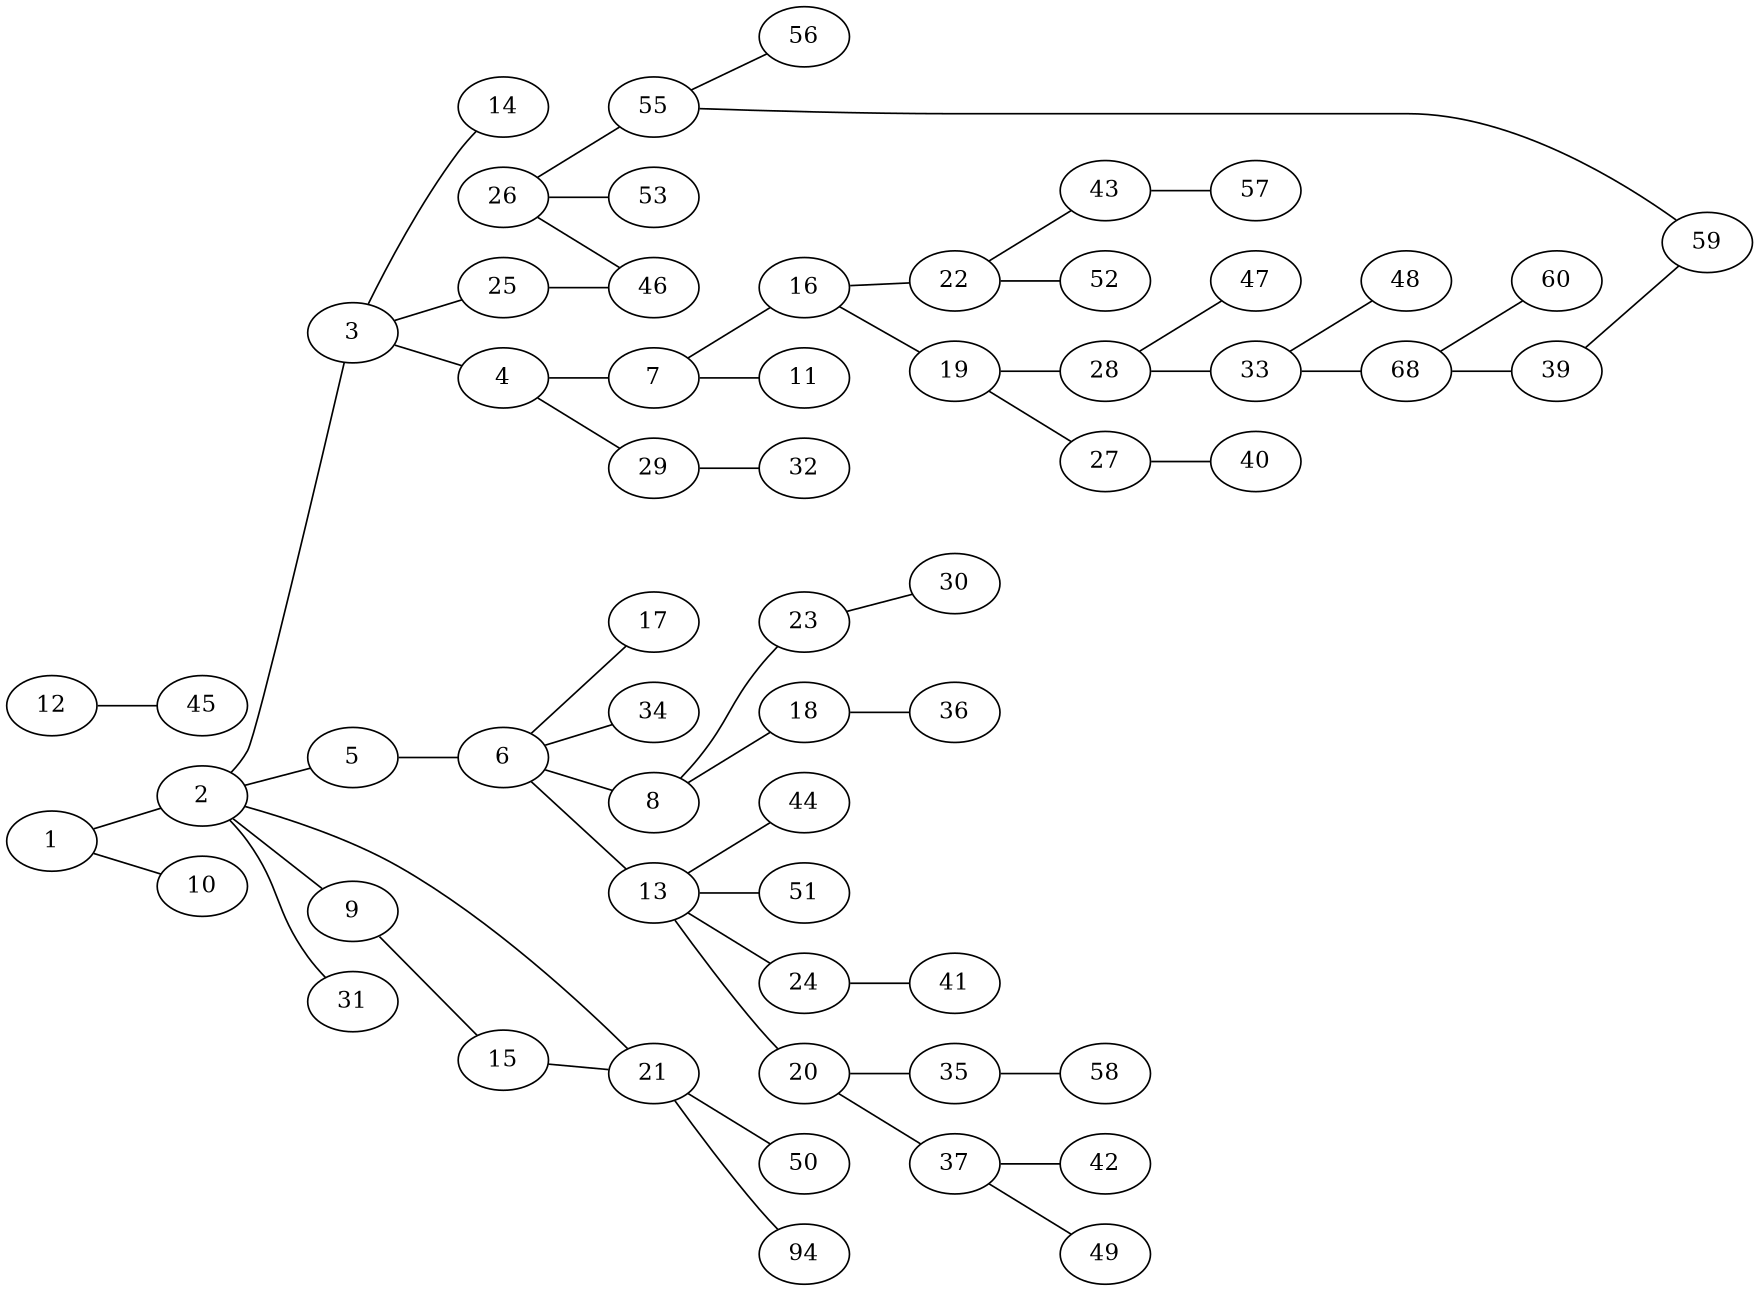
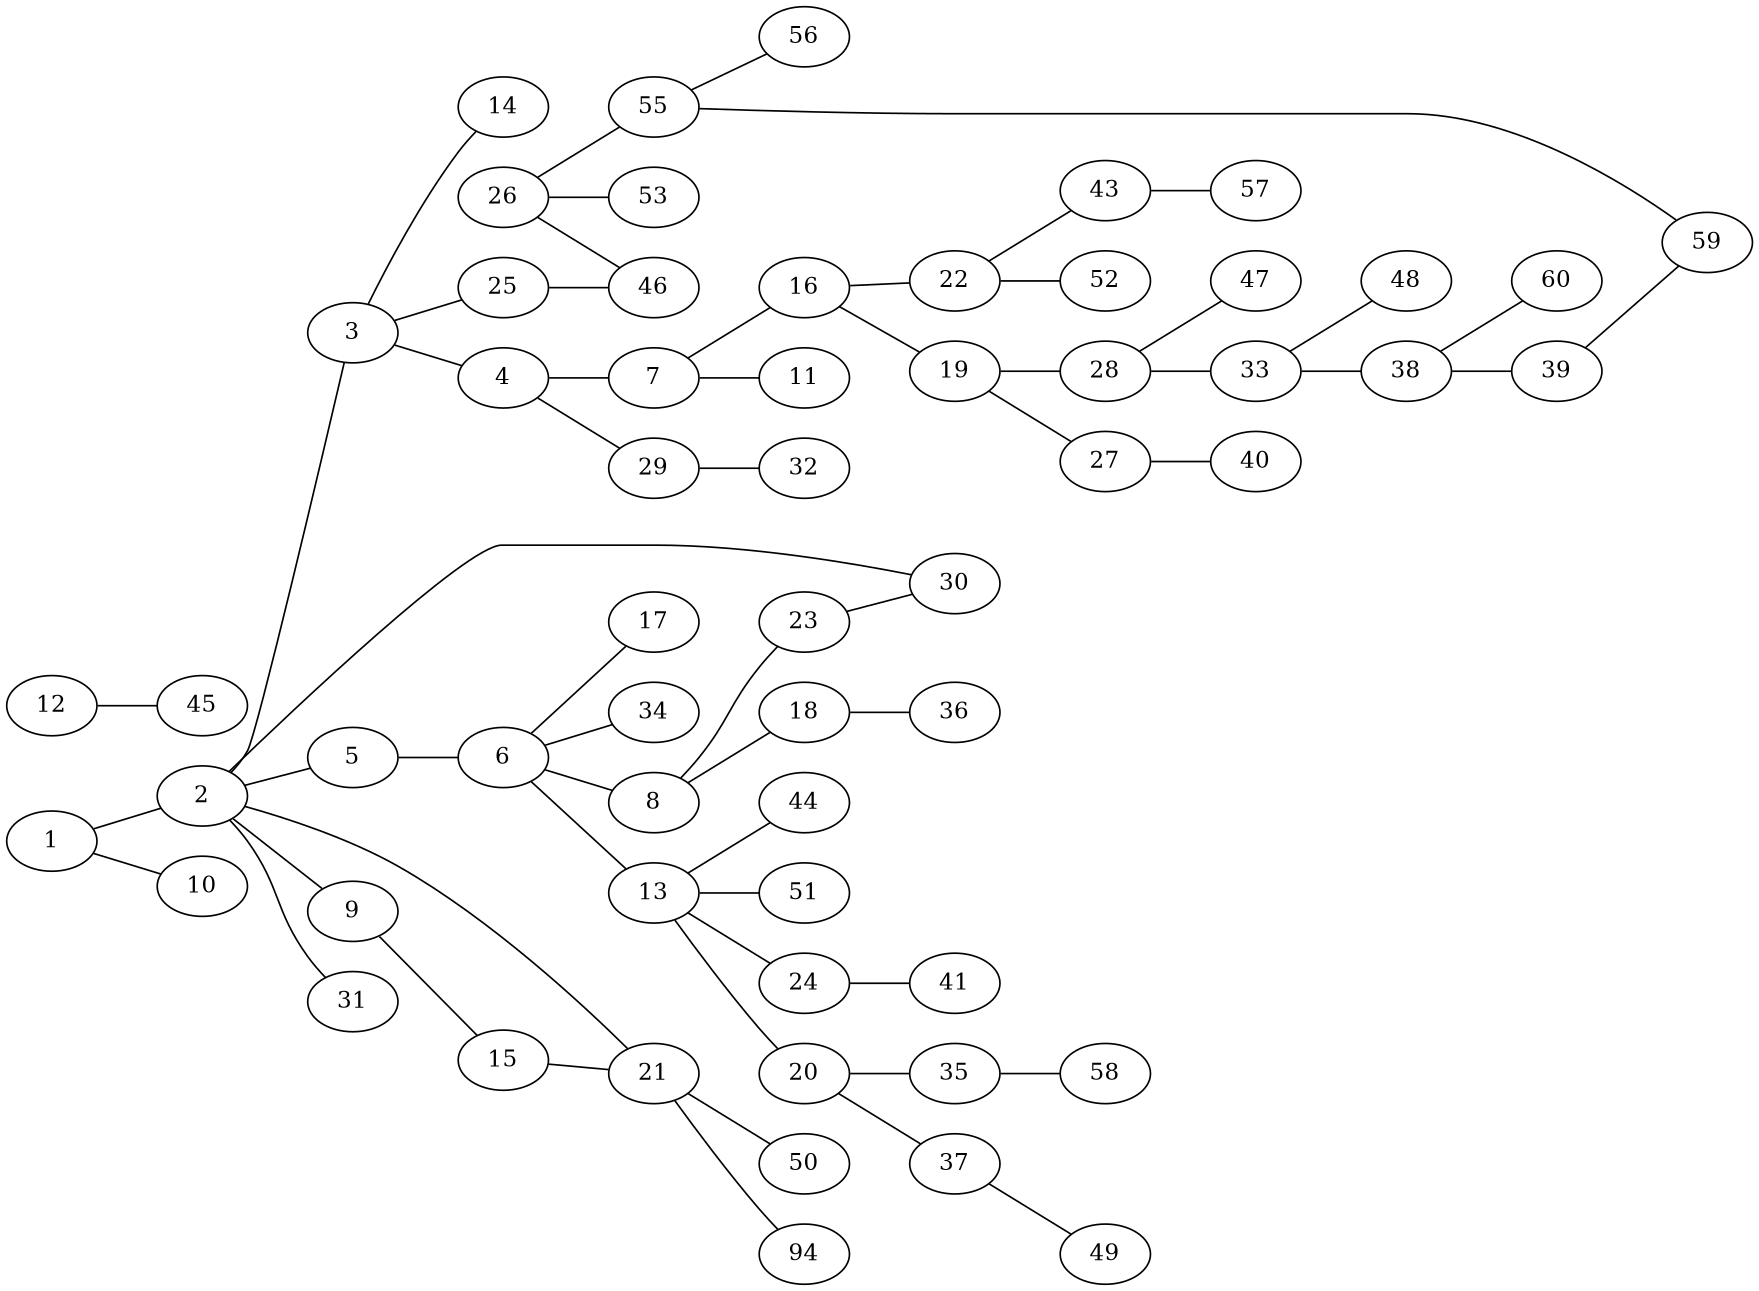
(1406, 371) -> (1406, 371)
none -> (530, 545)
(1105, 1164) -> none
